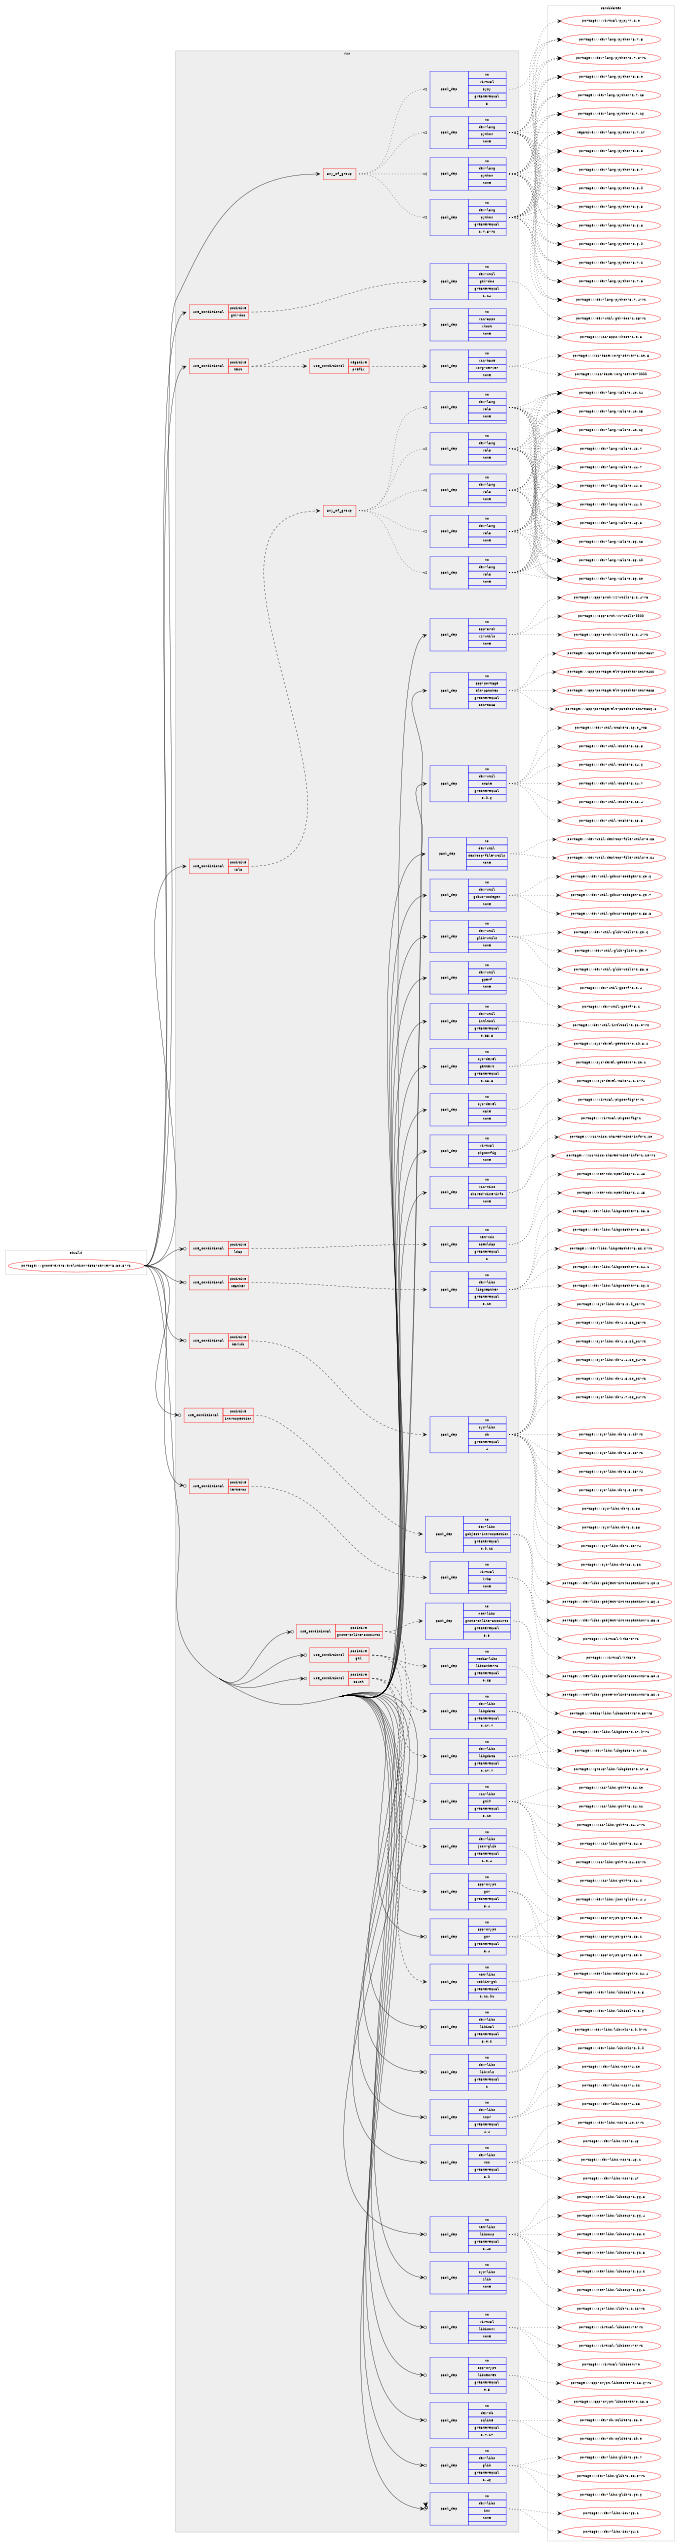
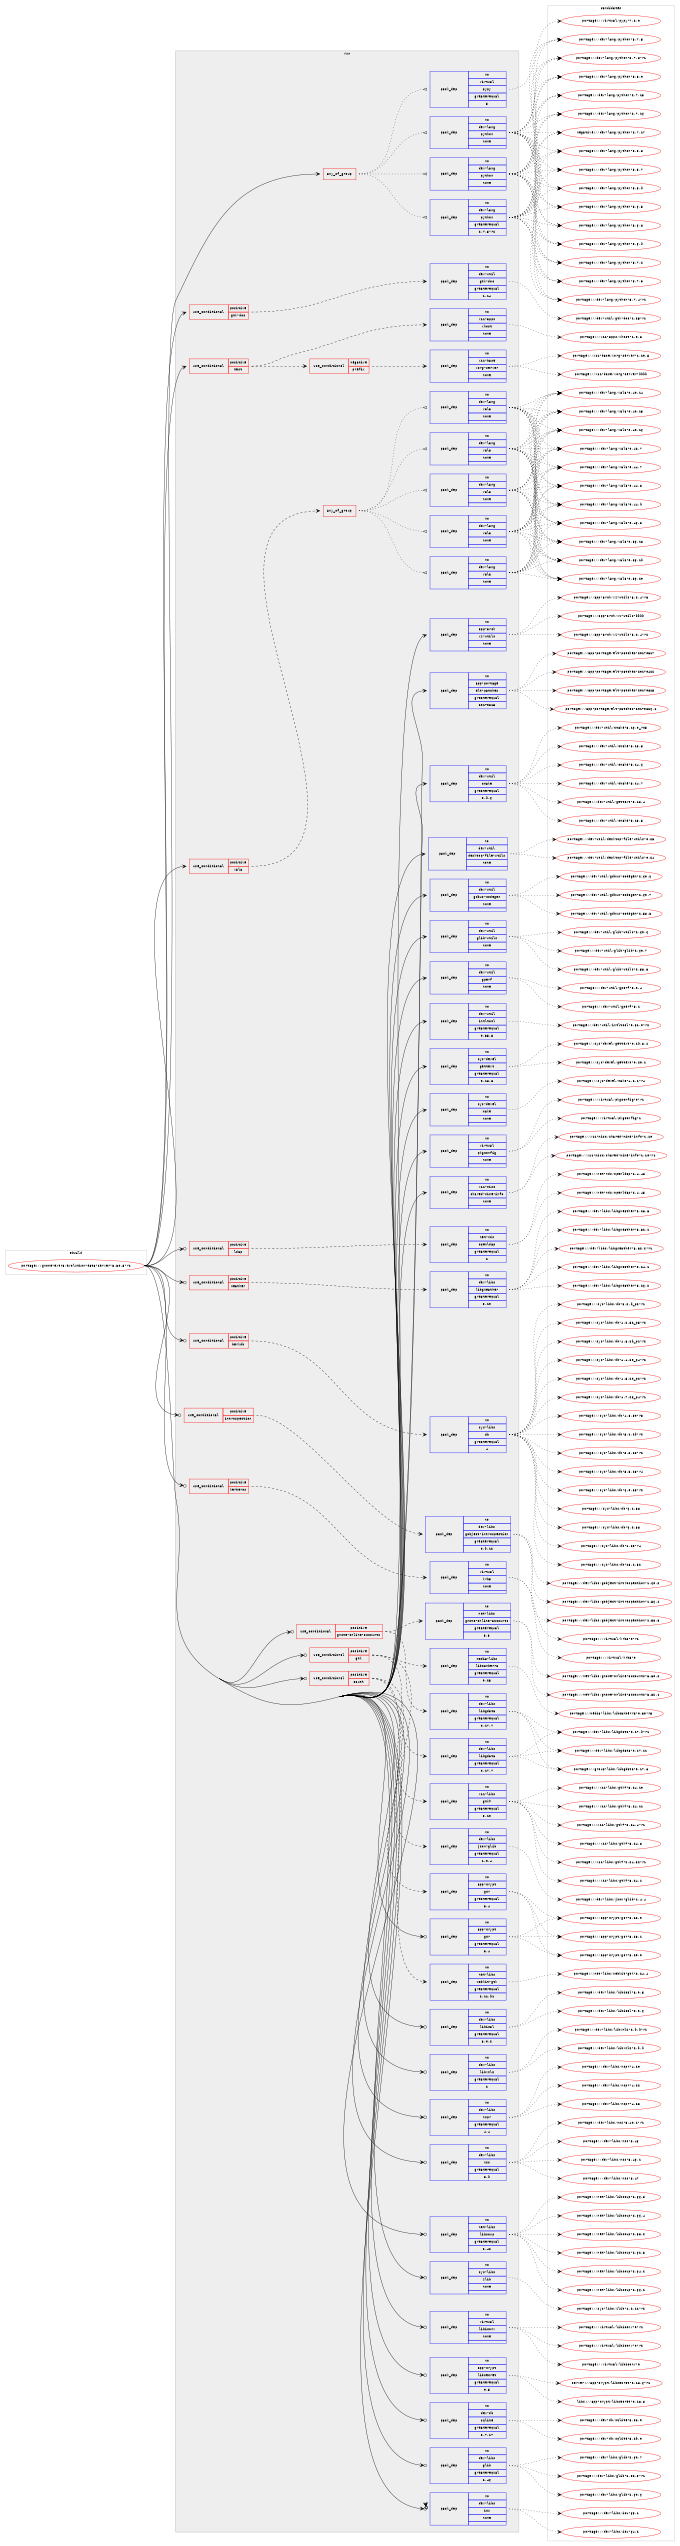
(611, 802) -> (611, 802)
none -> (611, 1416)
(611, 2383) -> (611, 2383)
(611, 2402) -> (611, 2402)
